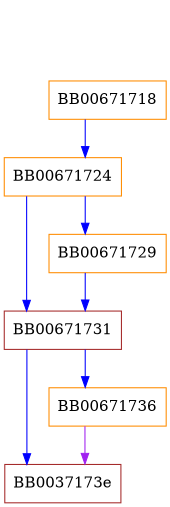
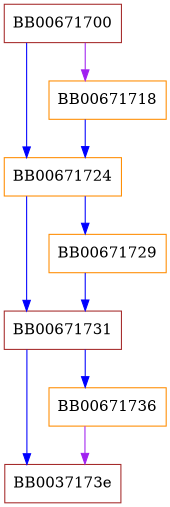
none -> (63, 23)
